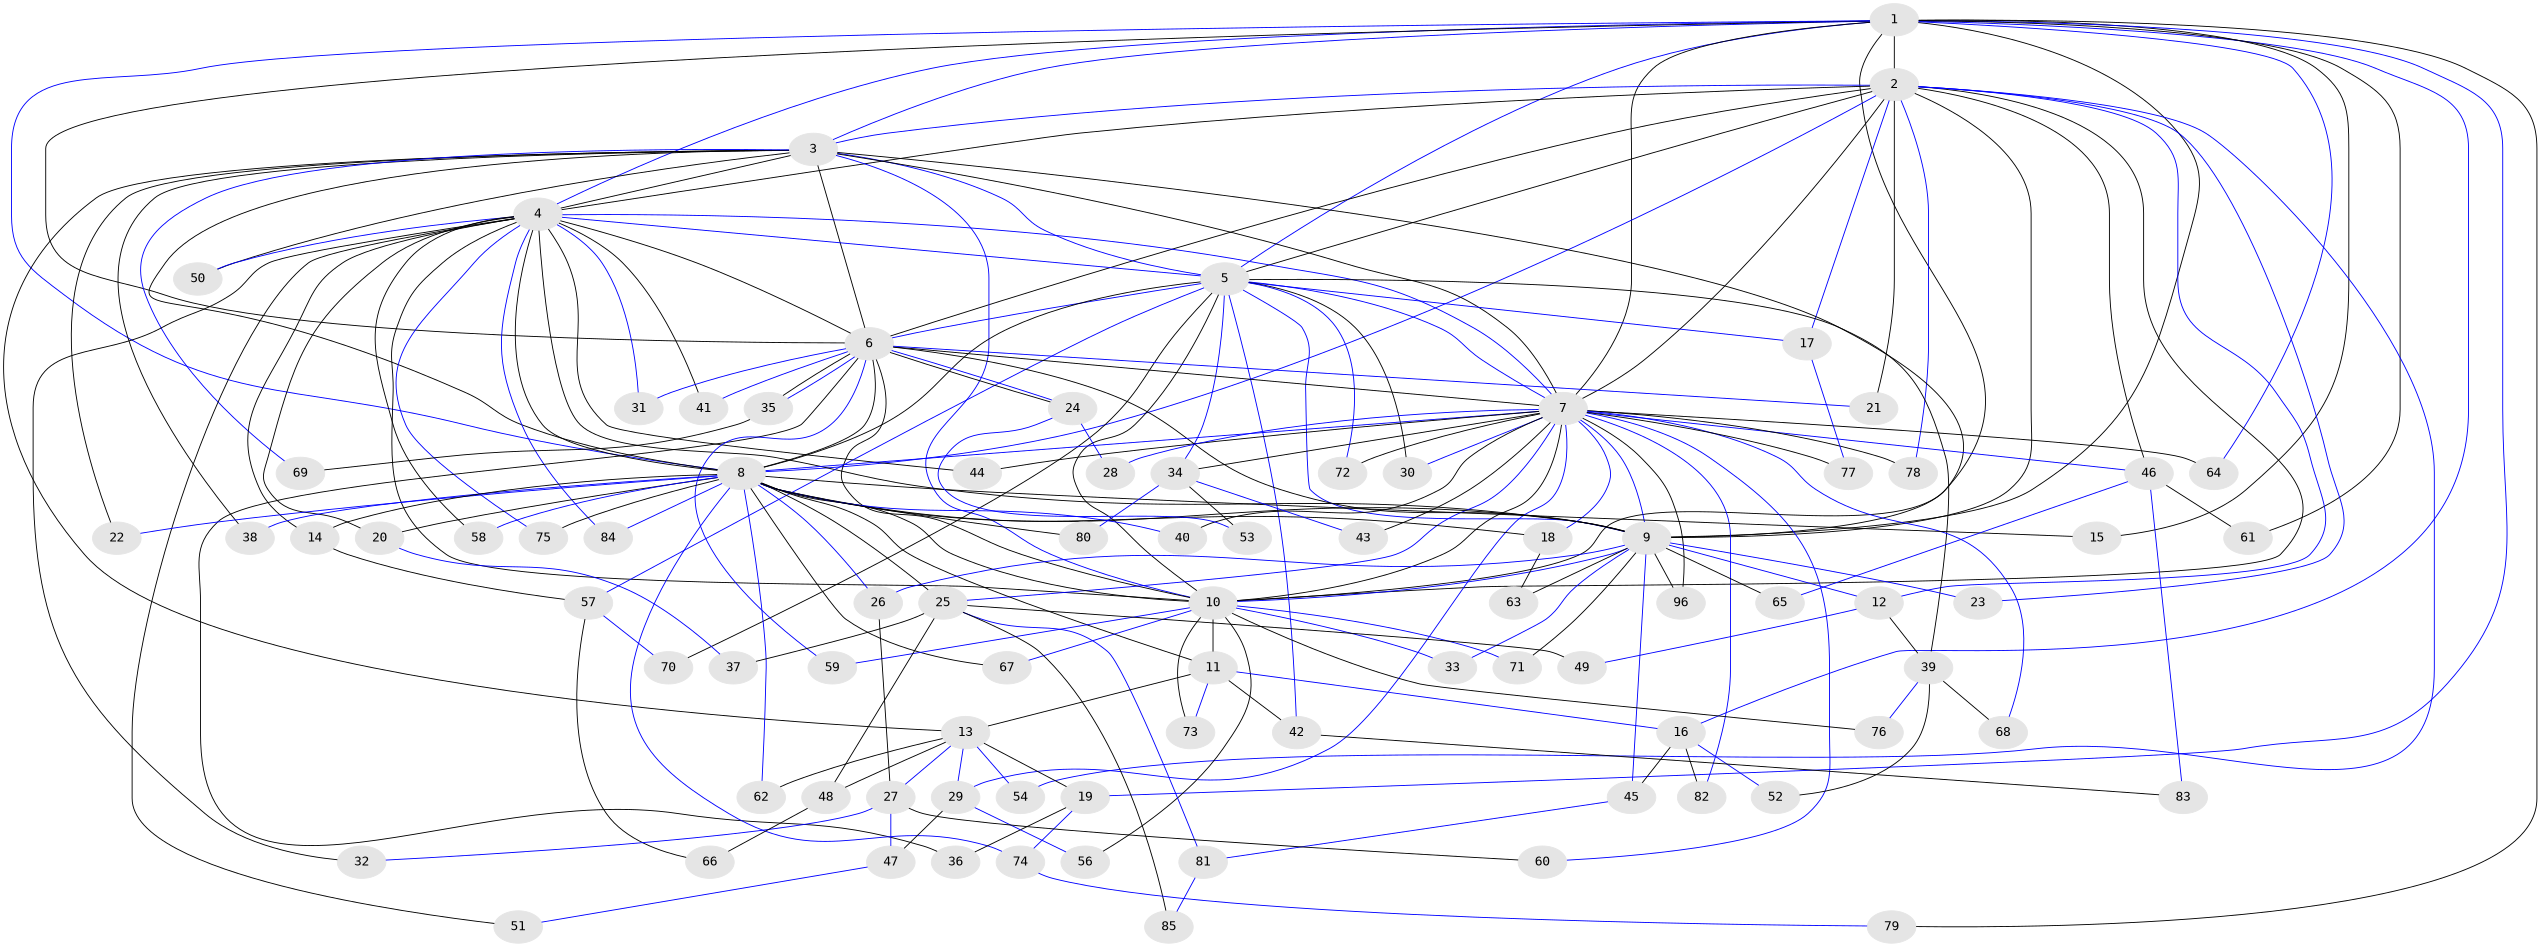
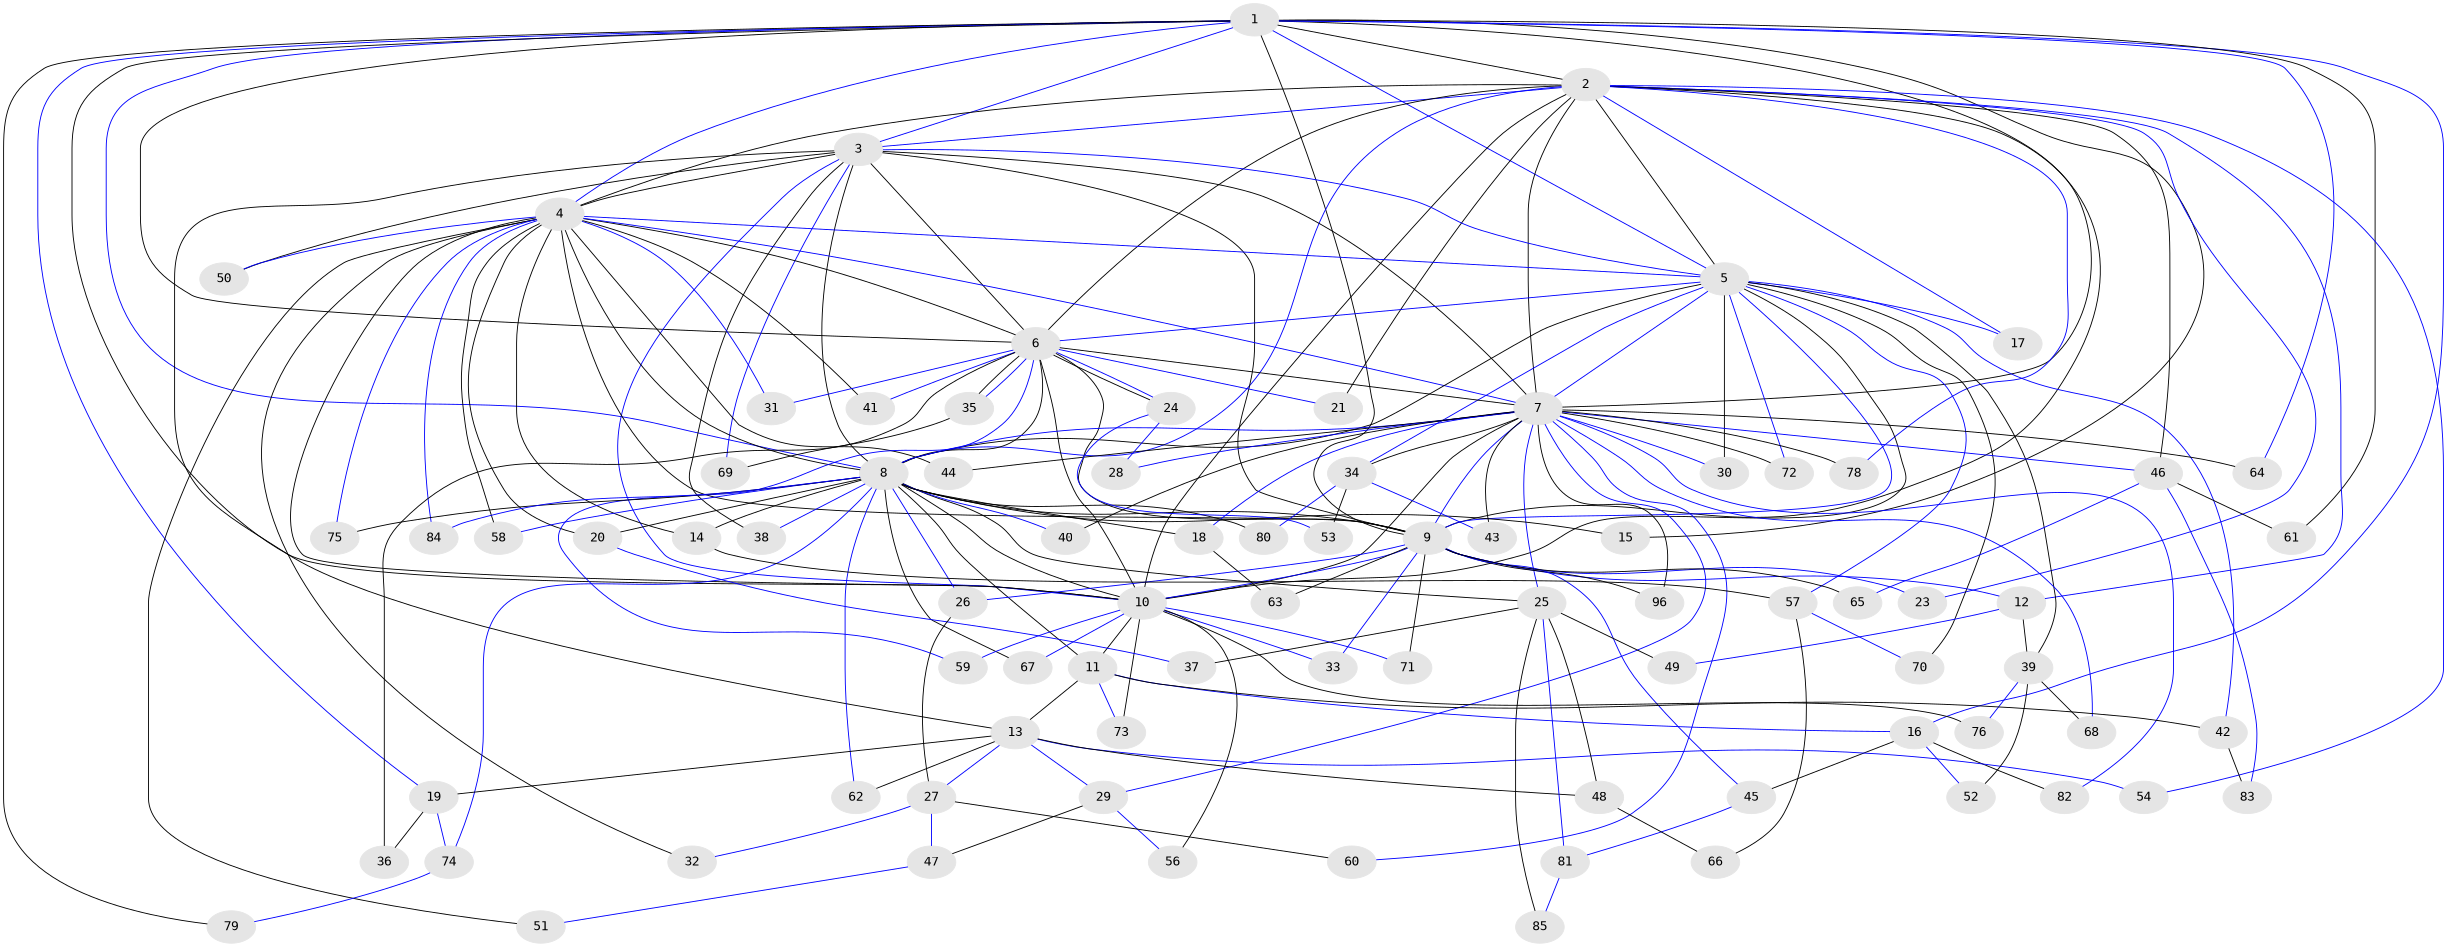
(1848, 473) -> none
(117, 538) -> none
